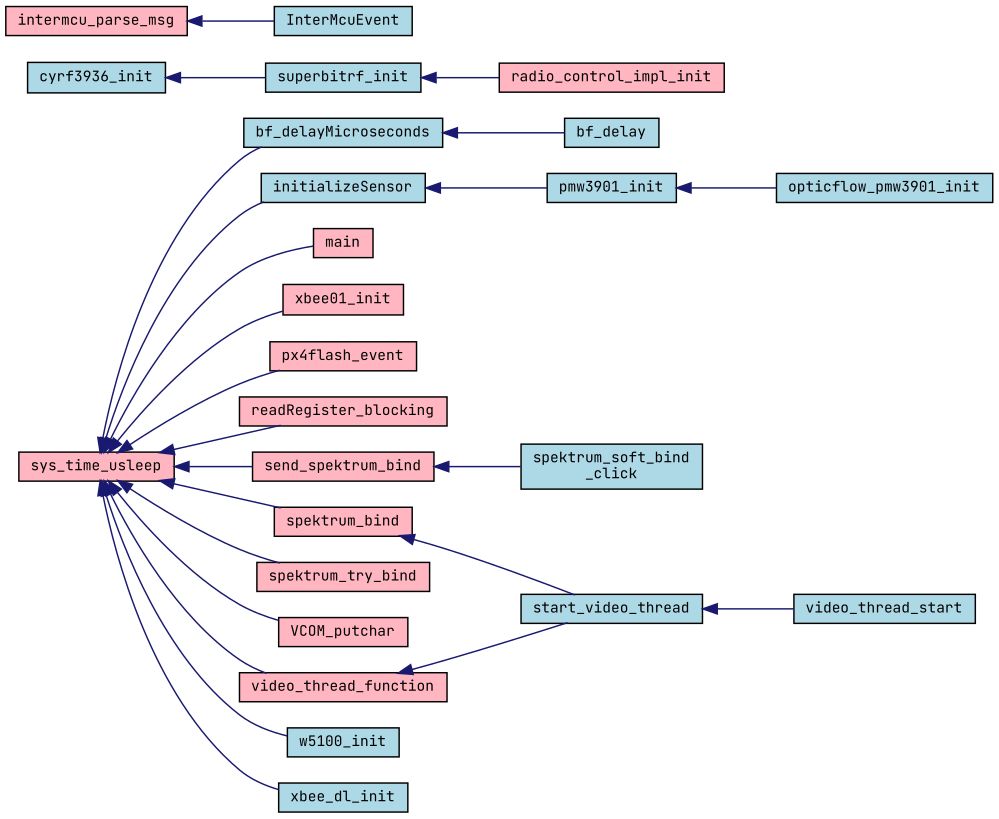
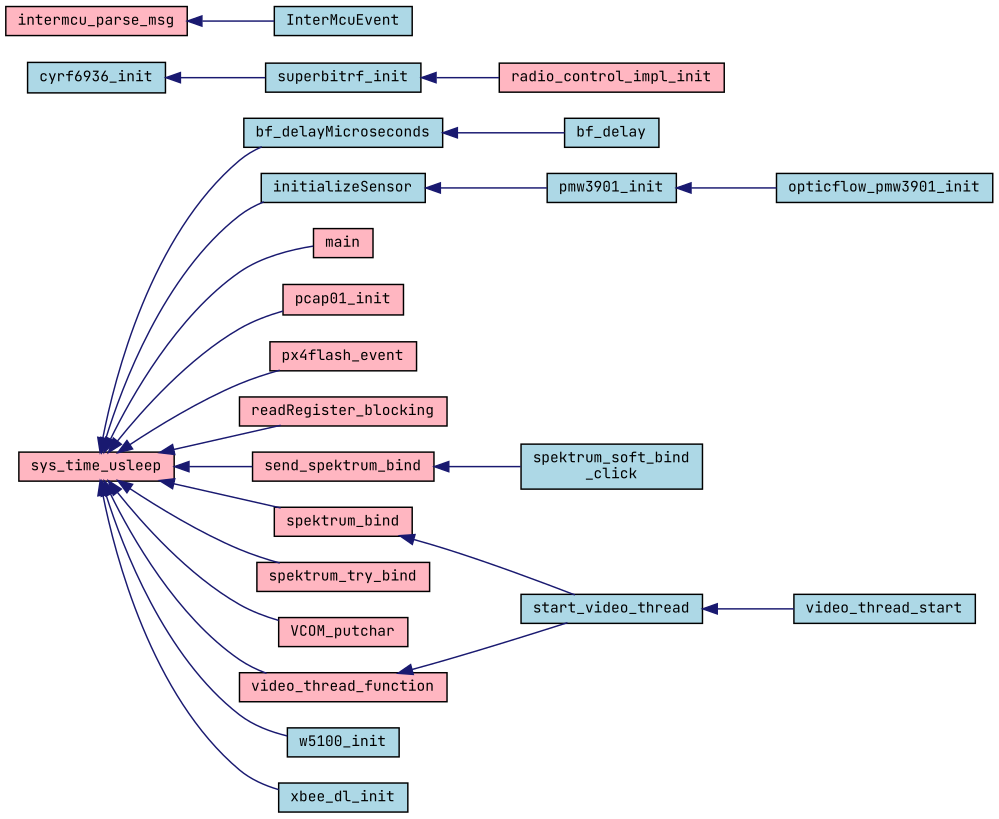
(97, 78) -> (97, 78)
(343, 300) -> (343, 300)
